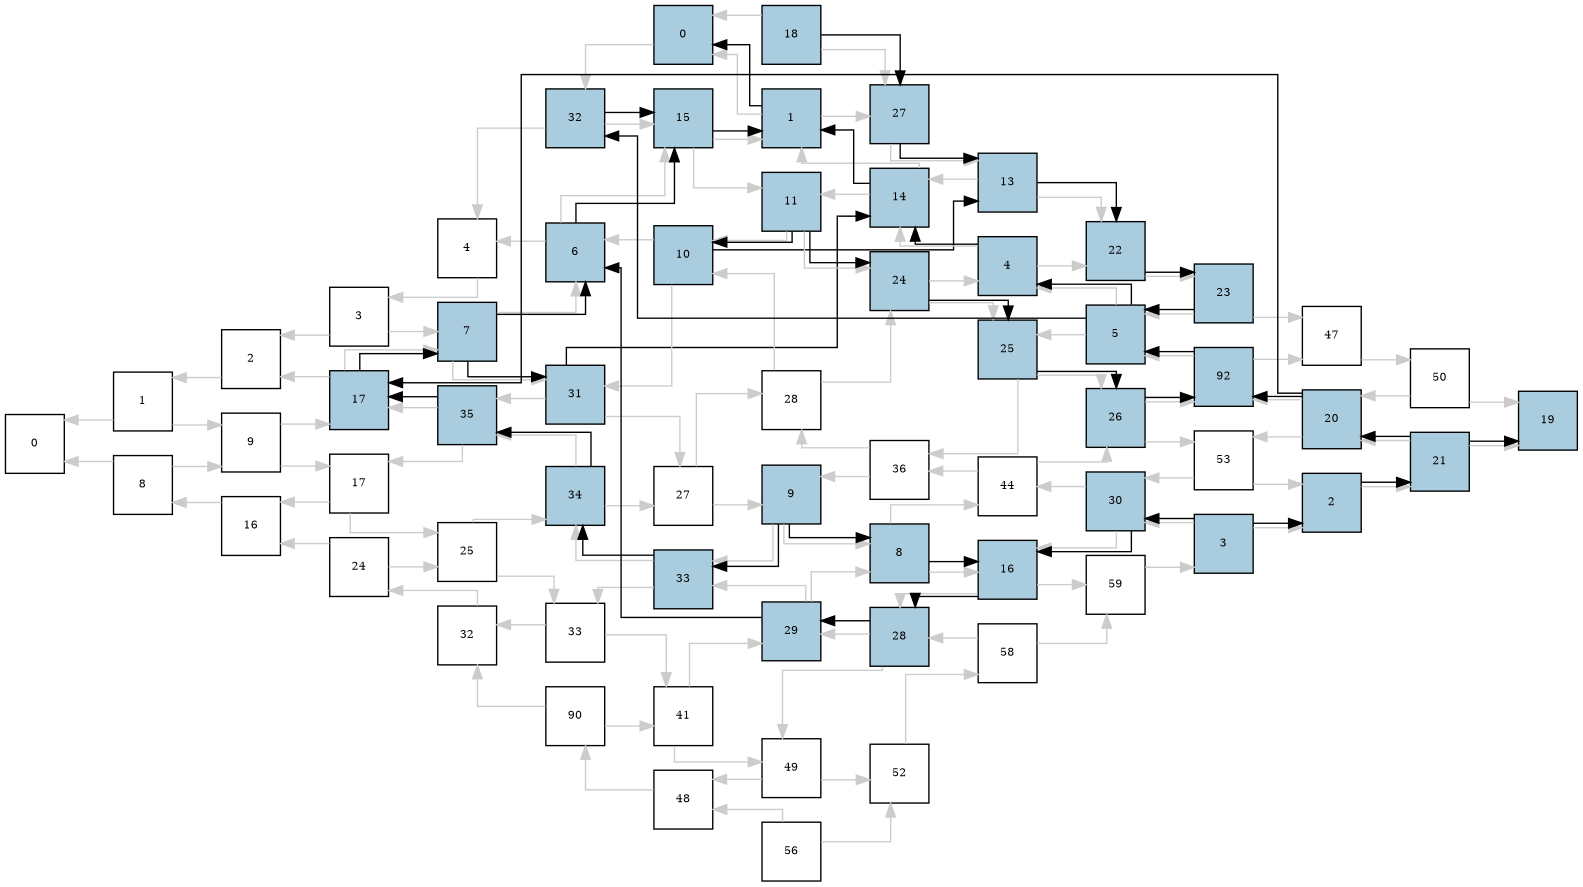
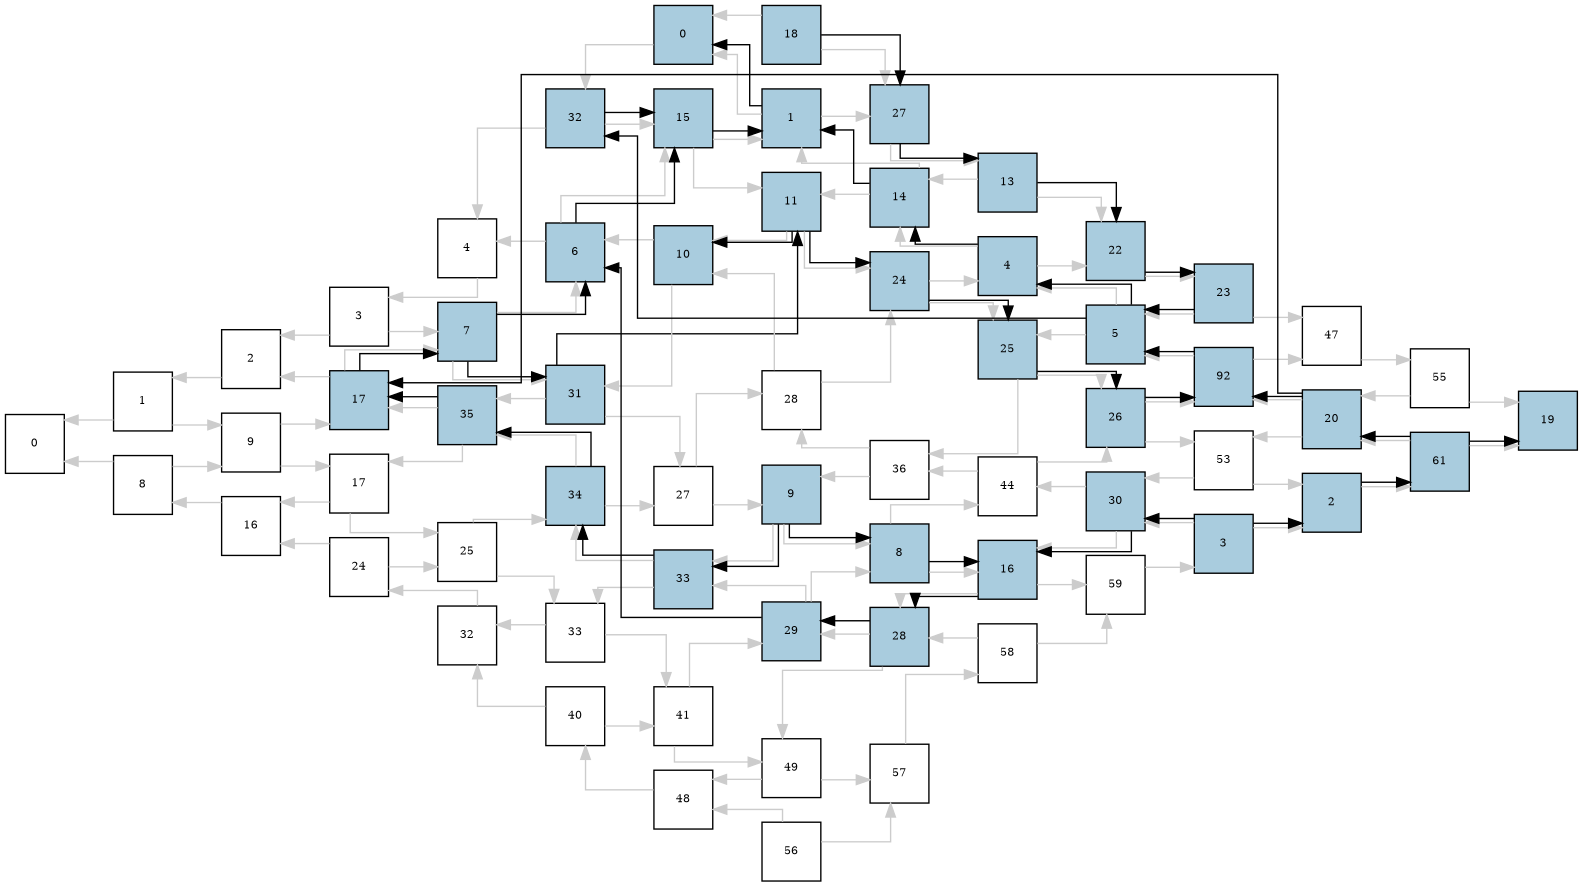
(863, 250) -> none
(757, 347) -> (706, 334)
(1440, 378) -> (1440, 378)
(1440, 462) -> (1440, 462)
(575, 716) -> (575, 716)
(899, 774) -> (899, 774)
